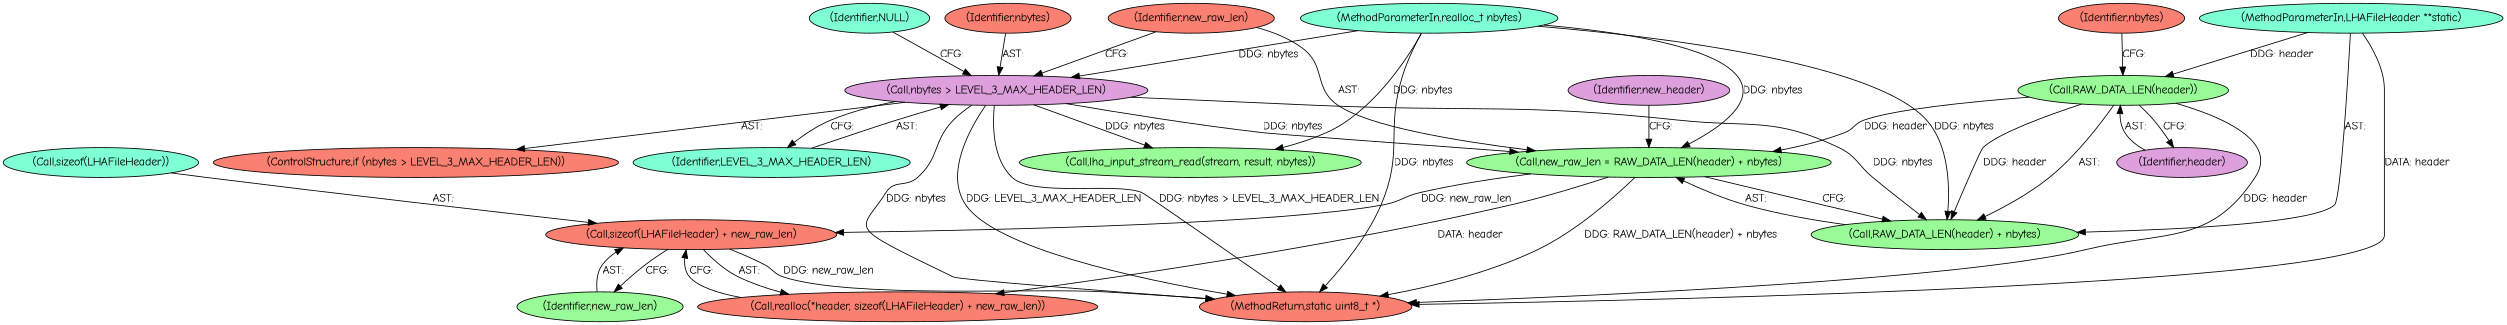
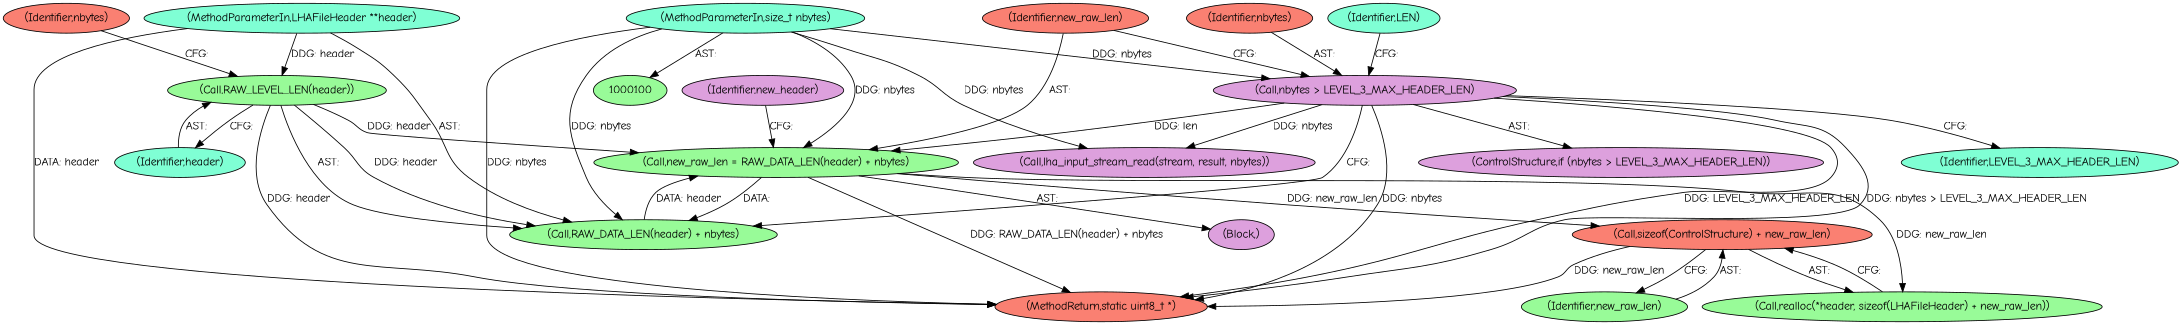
(869, 18) -> (1384, 18)
(1429, 18) -> (745, 18)
(2351, 18) -> (302, 18)
none -> (630, 90)
(2123, 90) -> (277, 90)
(1293, 126) -> (1176, 126)
(876, 127) -> none
(101, 163) -> none
(416, 163) -> (1621, 163)
(1190, 163) -> (1144, 163)
(1903, 163) -> (1360, 163)
(2182, 163) -> (180, 163)
(1758, 199) -> (689, 199)
(1836, 199) -> (758, 199)
(691, 235) -> (1722, 235)
none -> (1241, 235)
(1470, 235) -> (1941, 235)
(898, 307) -> (1902, 307)
